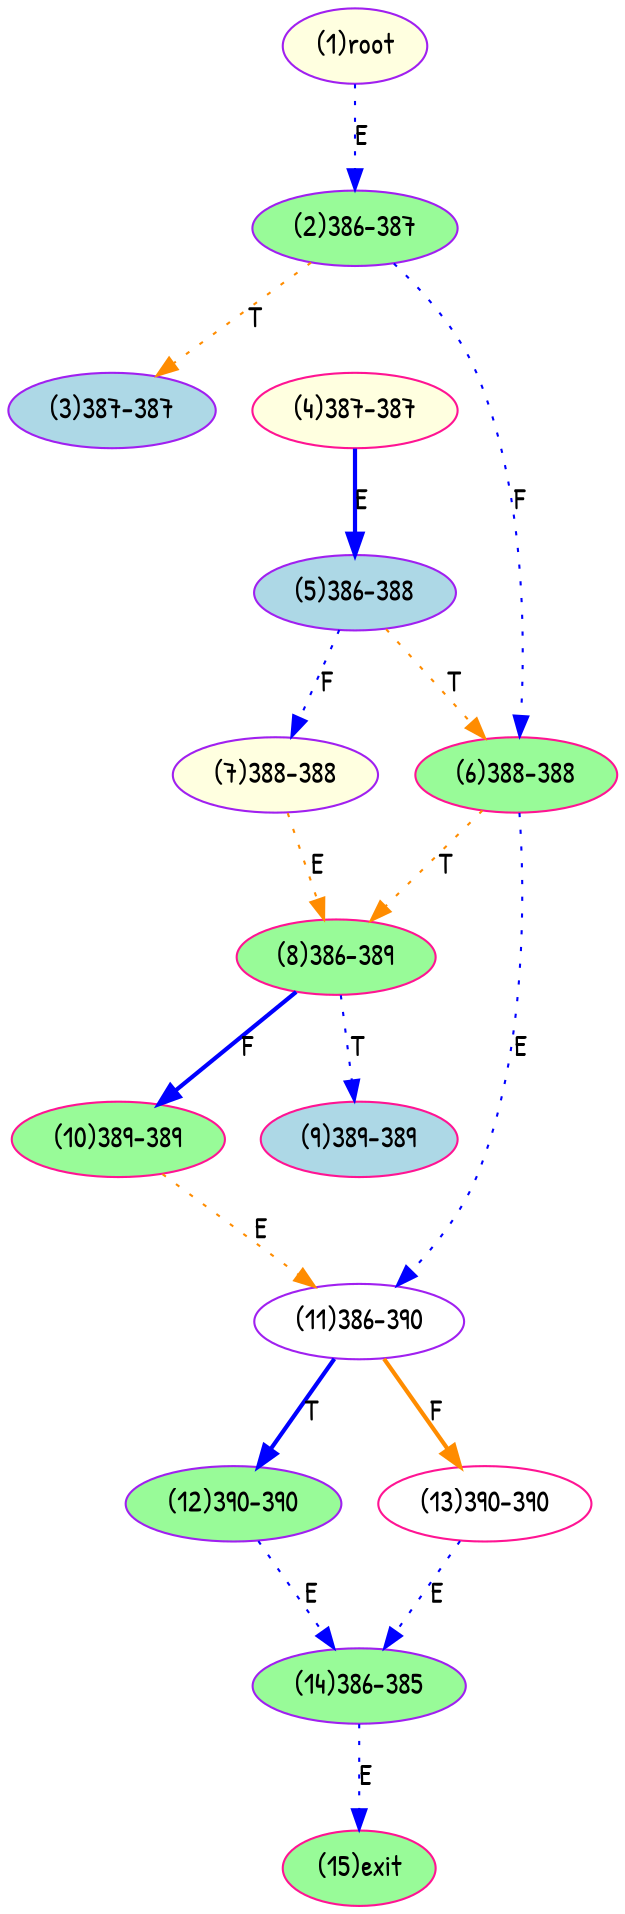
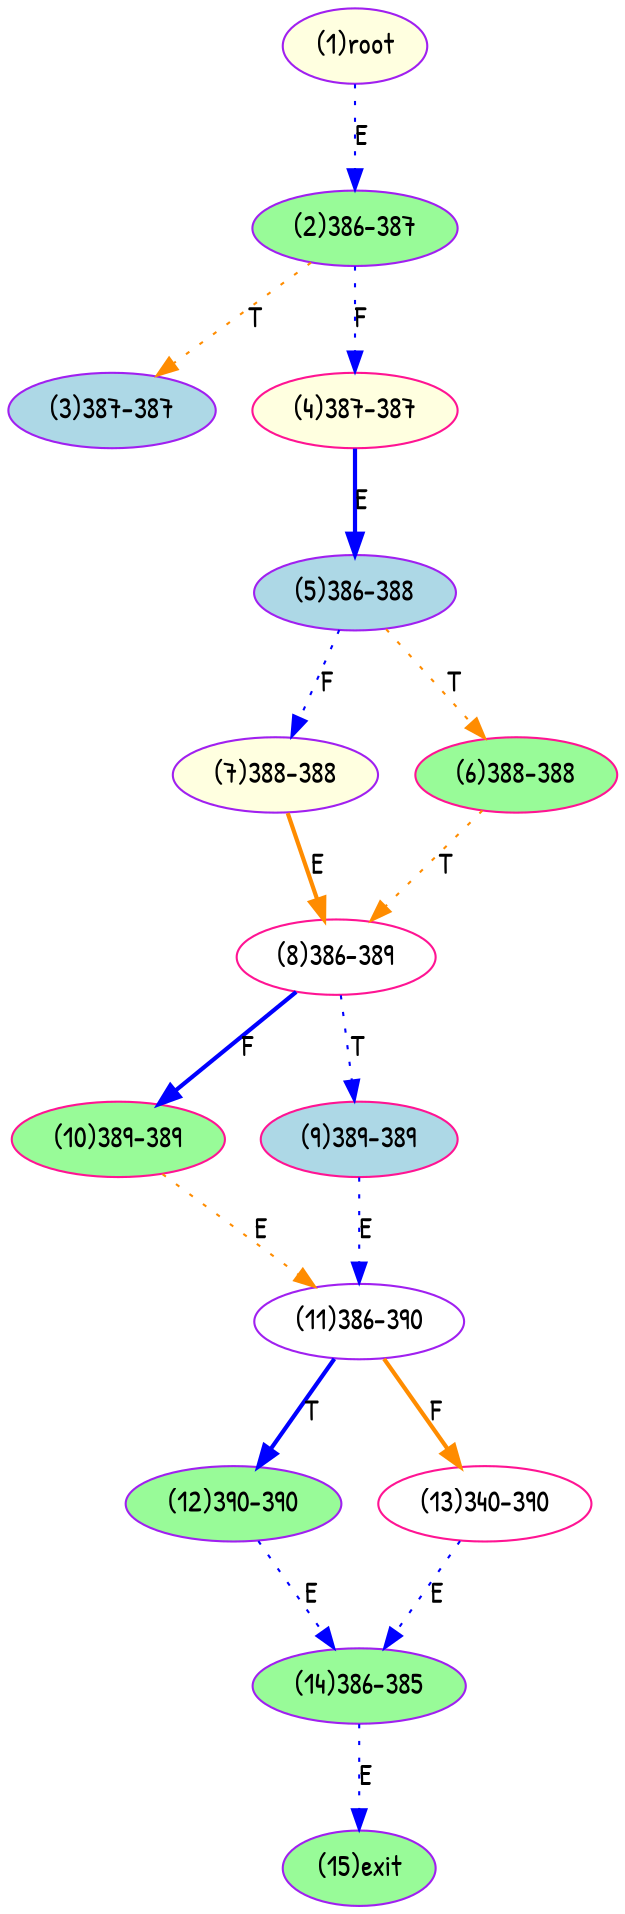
(506, 473) -> (355, 309)
(302, 856) -> (302, 856)
(336, 957) -> (336, 957)
(510, 1054) -> (359, 1220)
(485, 1504) -> (485, 1504)
(359, 1868) -> (359, 1868)
